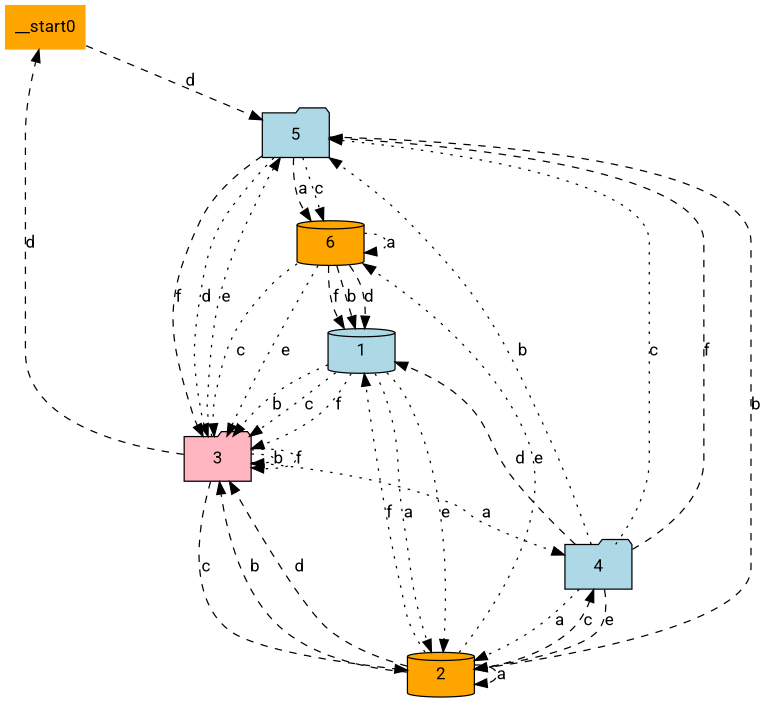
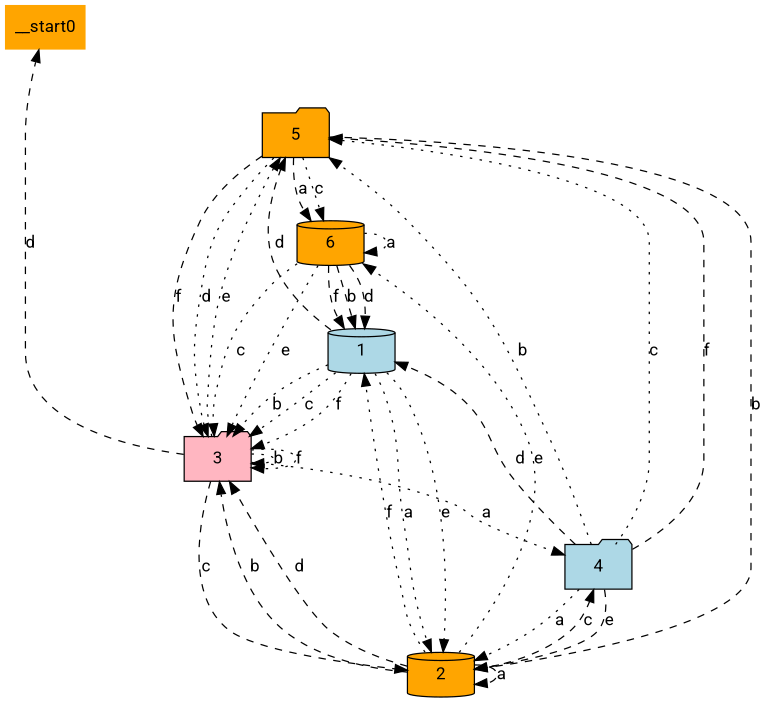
(168, 80) -> (273, 260)
(296, 135) -> (296, 135)
